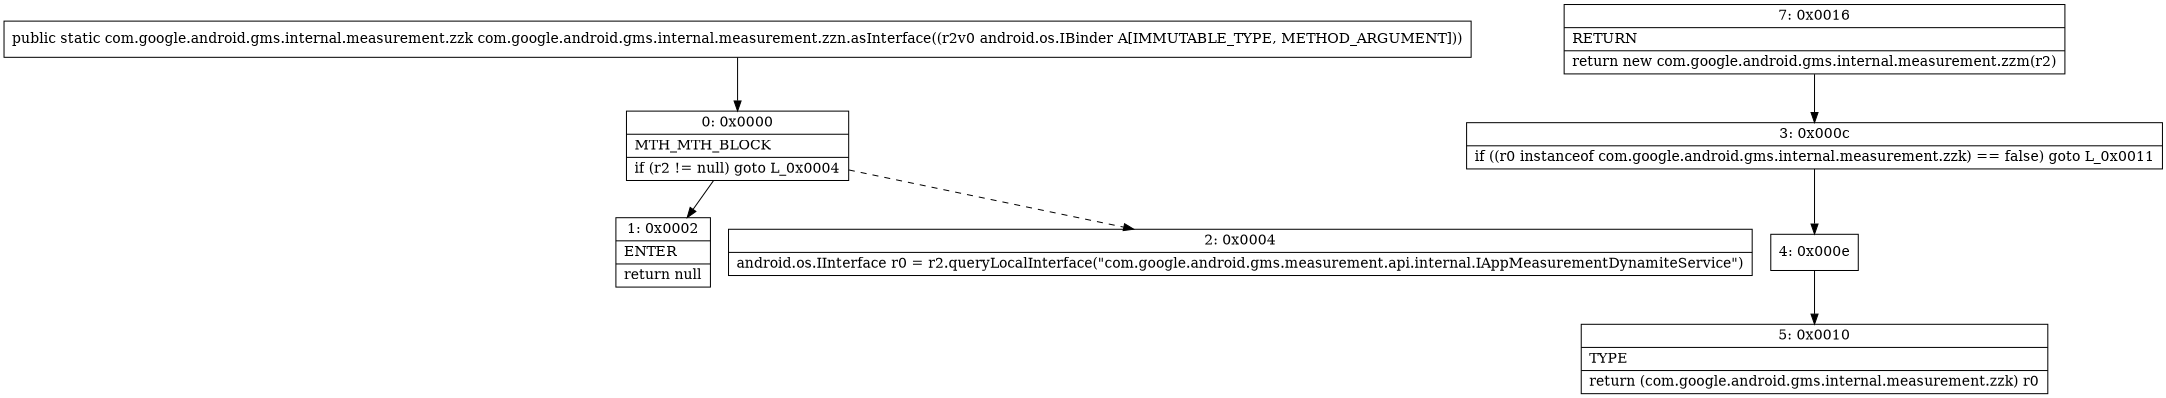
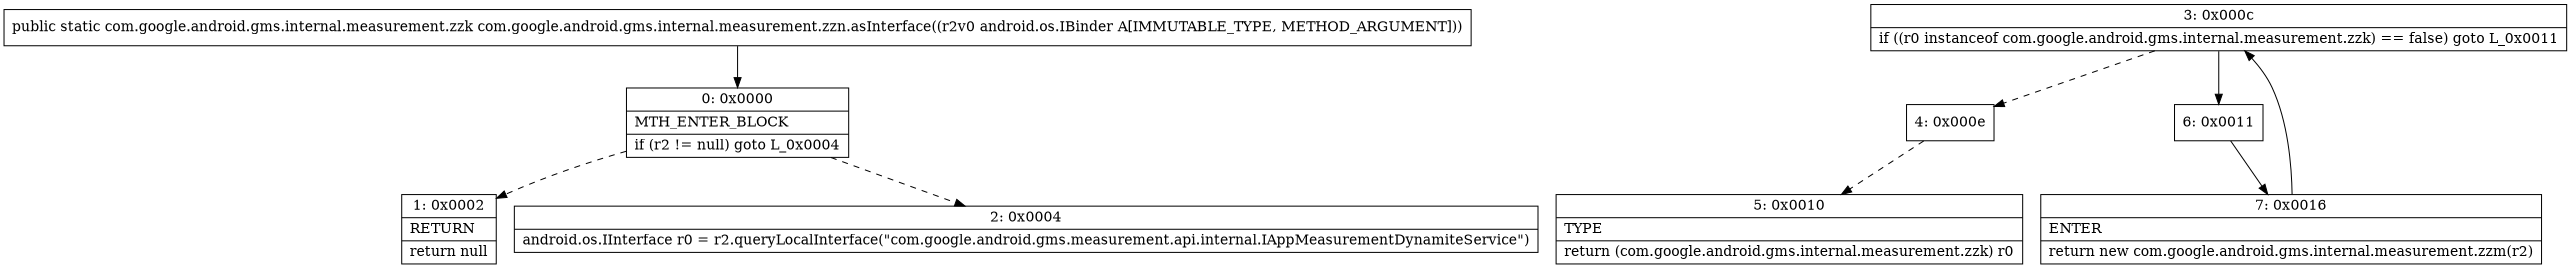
(1605, 39) -> (2075, 229)
none -> (2219, 123)
(703, 145) -> (712, 122)
(703, 195) -> (565, 171)
(1815, 196) -> (2079, 77)
(651, 252) -> (442, 229)
(1815, 292) -> (1887, 165)
